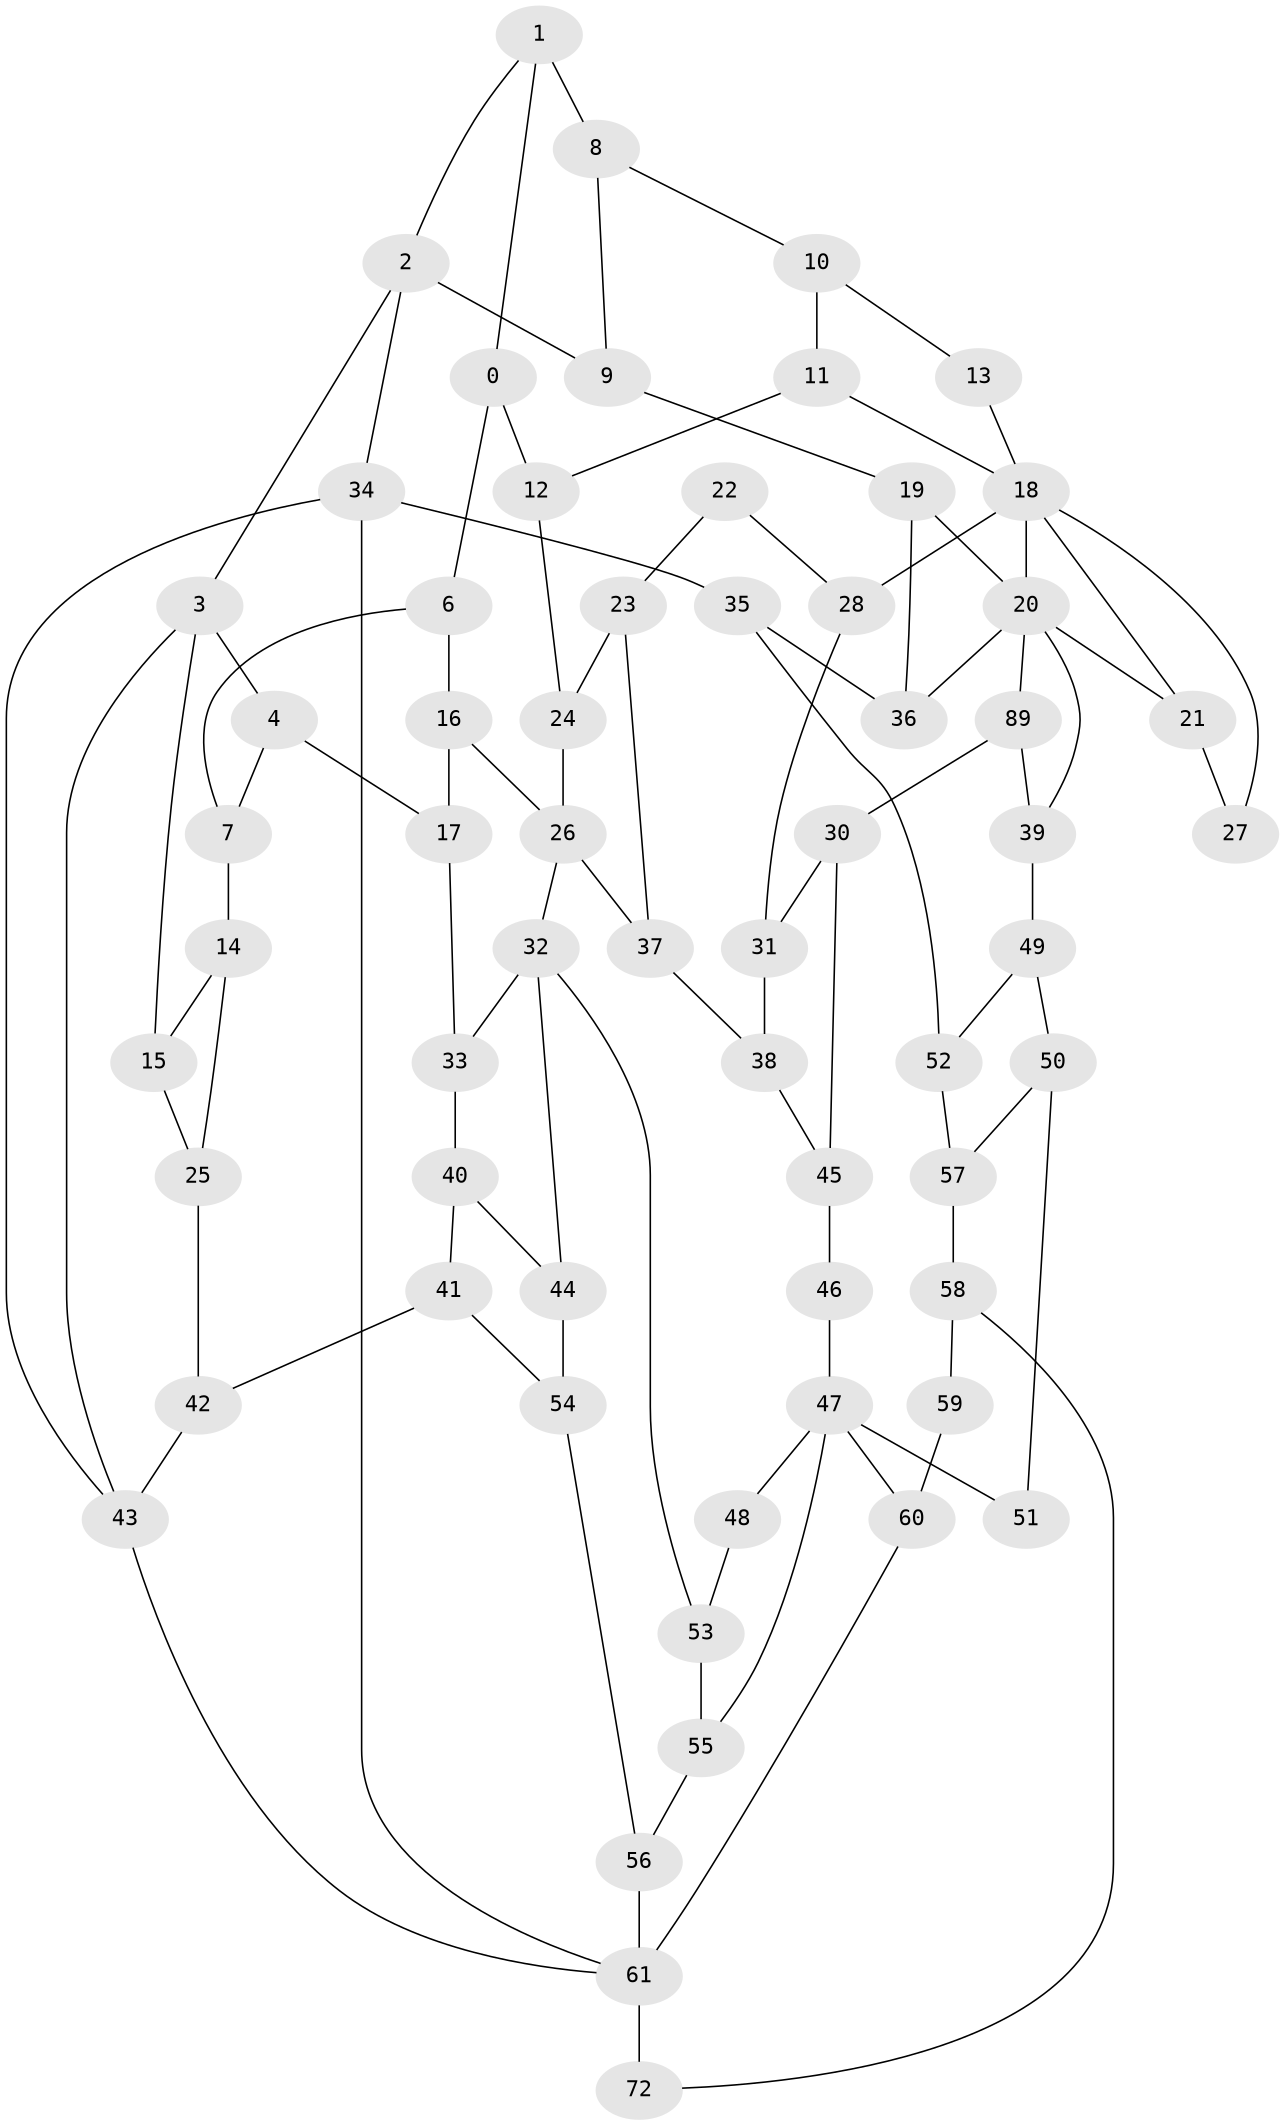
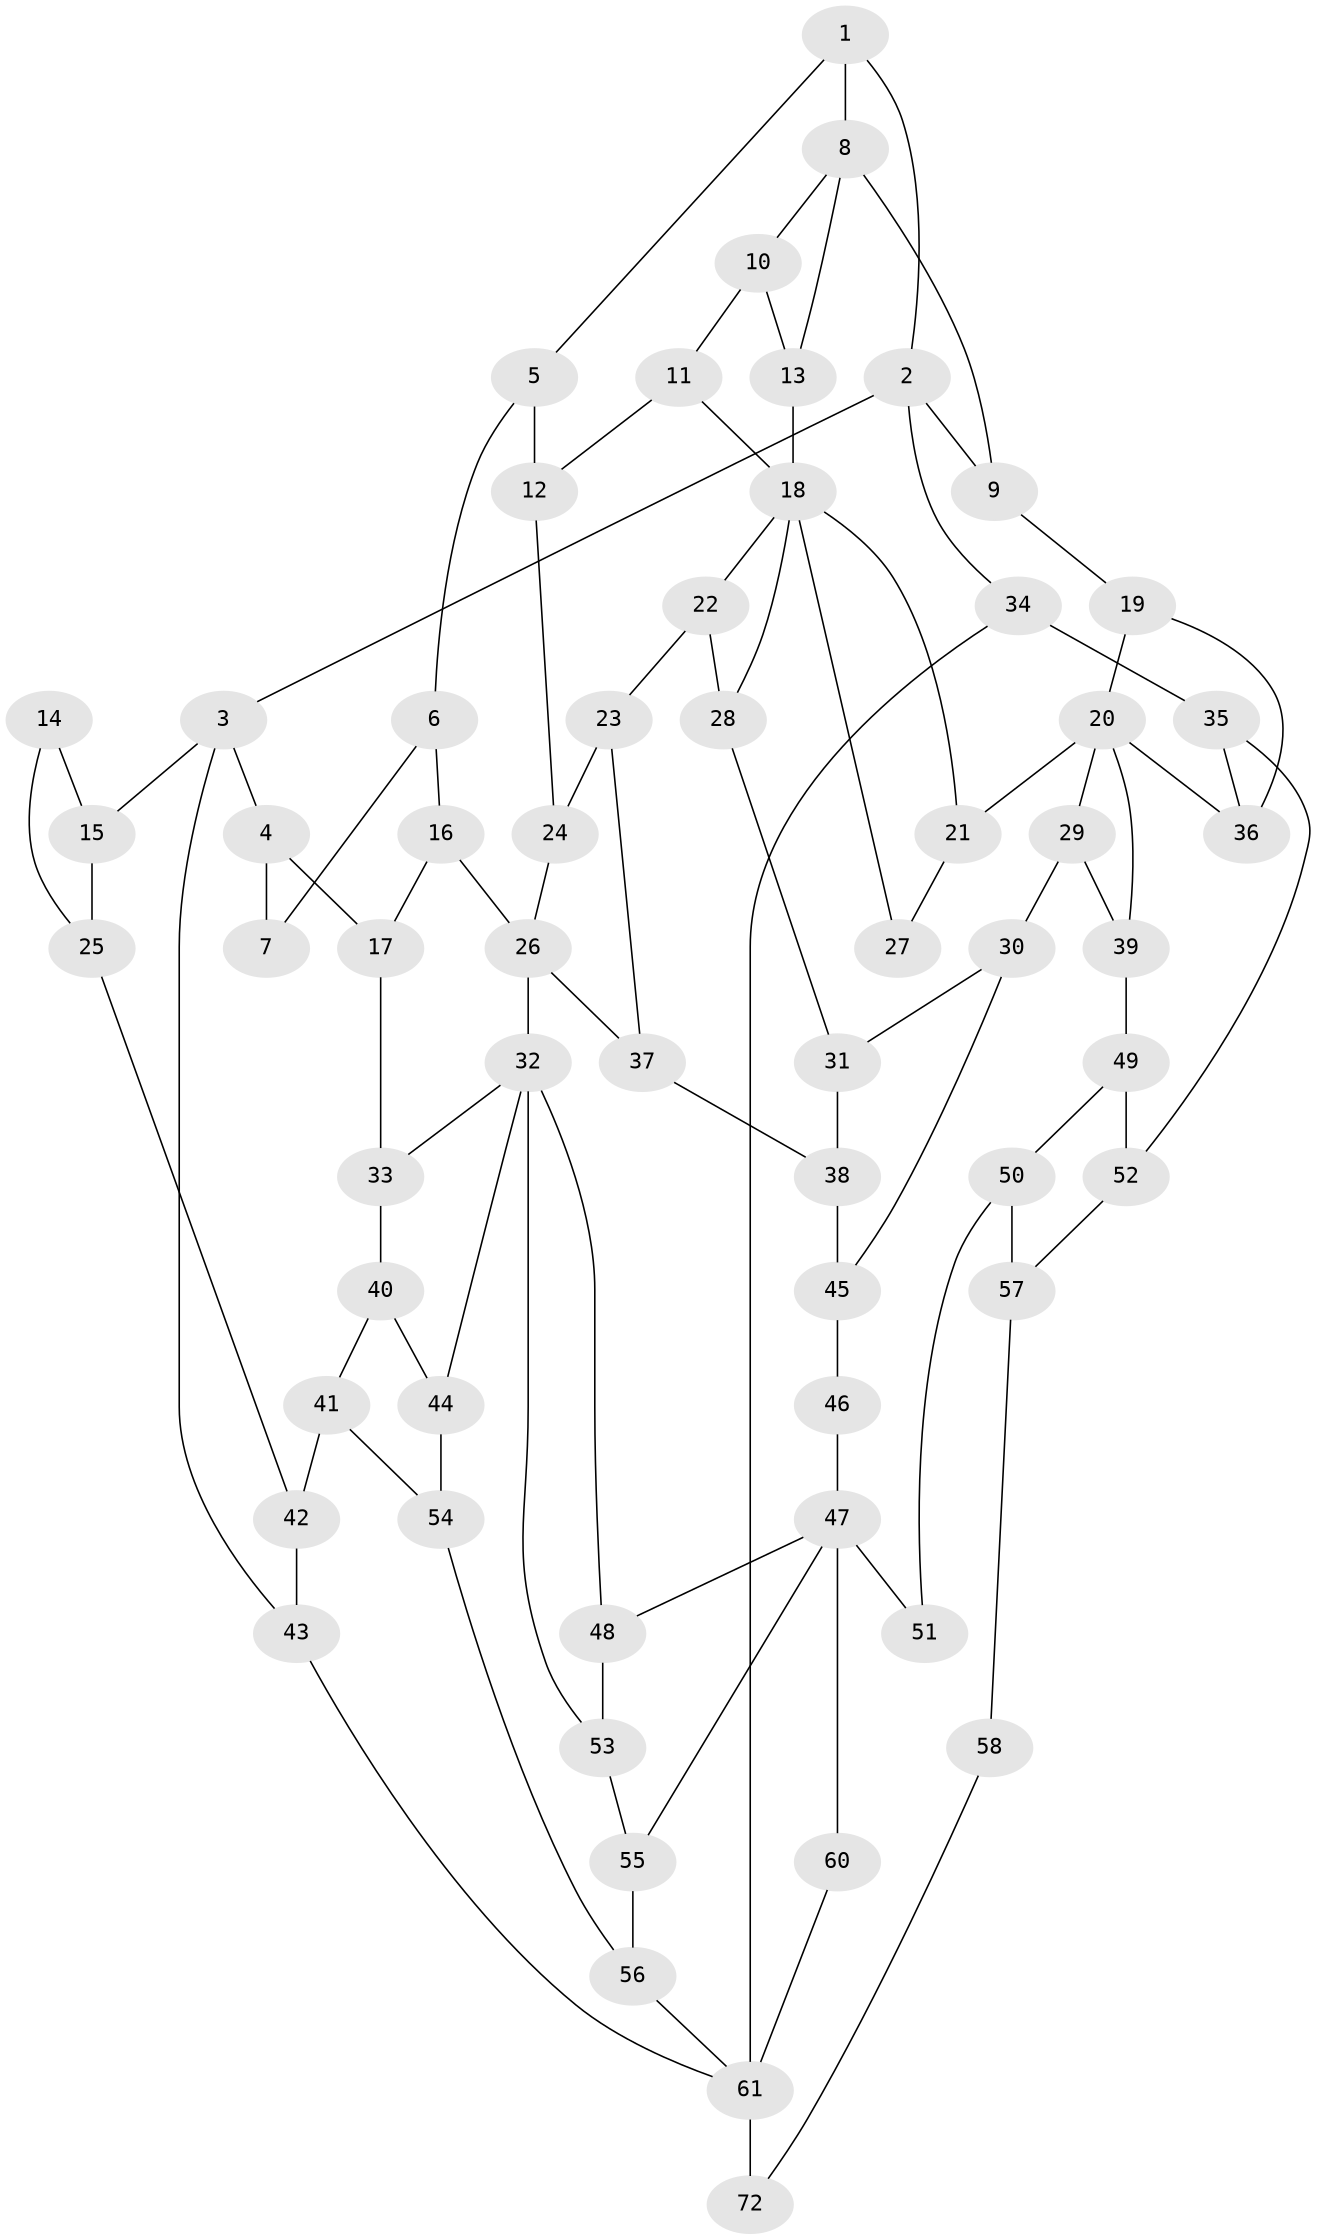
none -> (822, 264)
(493, 377) -> (535, 377)
(1026, 549) -> (749, 549)
(1018, 720) -> (1072, 834)
(228, 892) -> none
(6, 914) -> none
none -> (595, 1344)
(950, 1405) -> none
